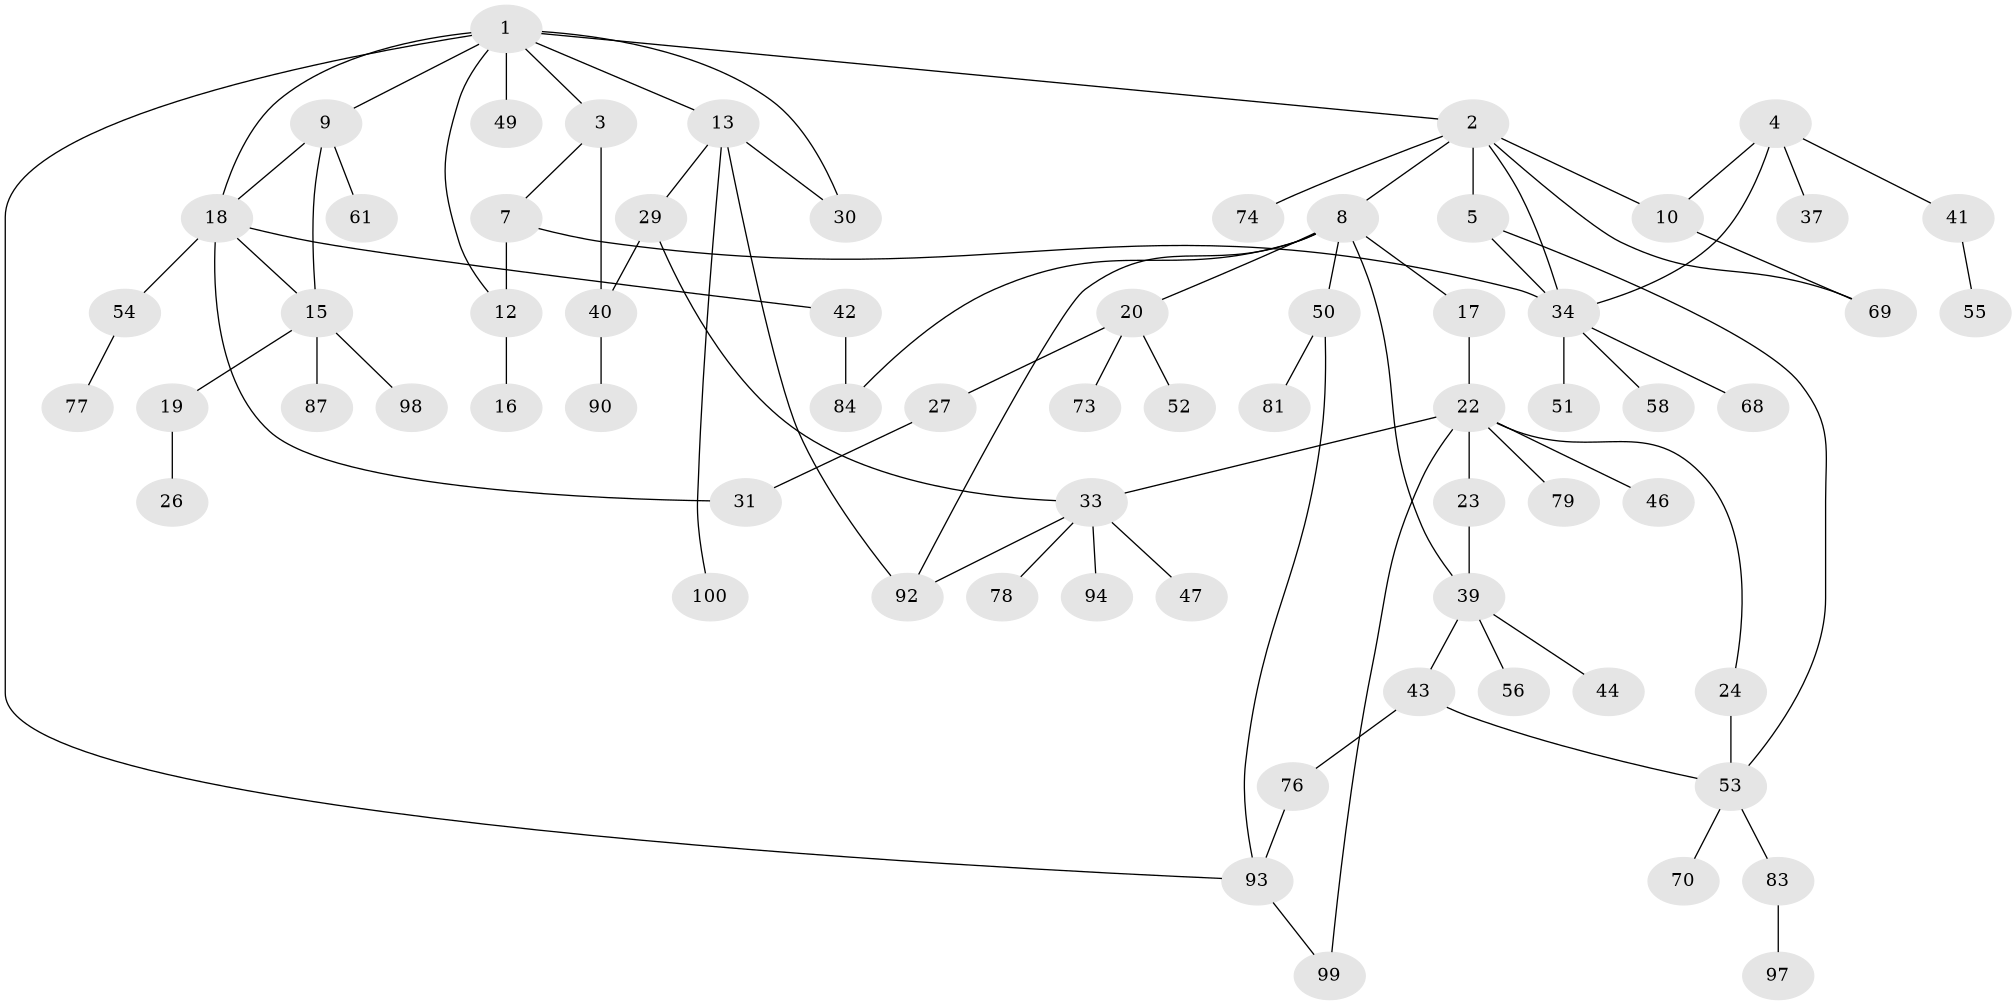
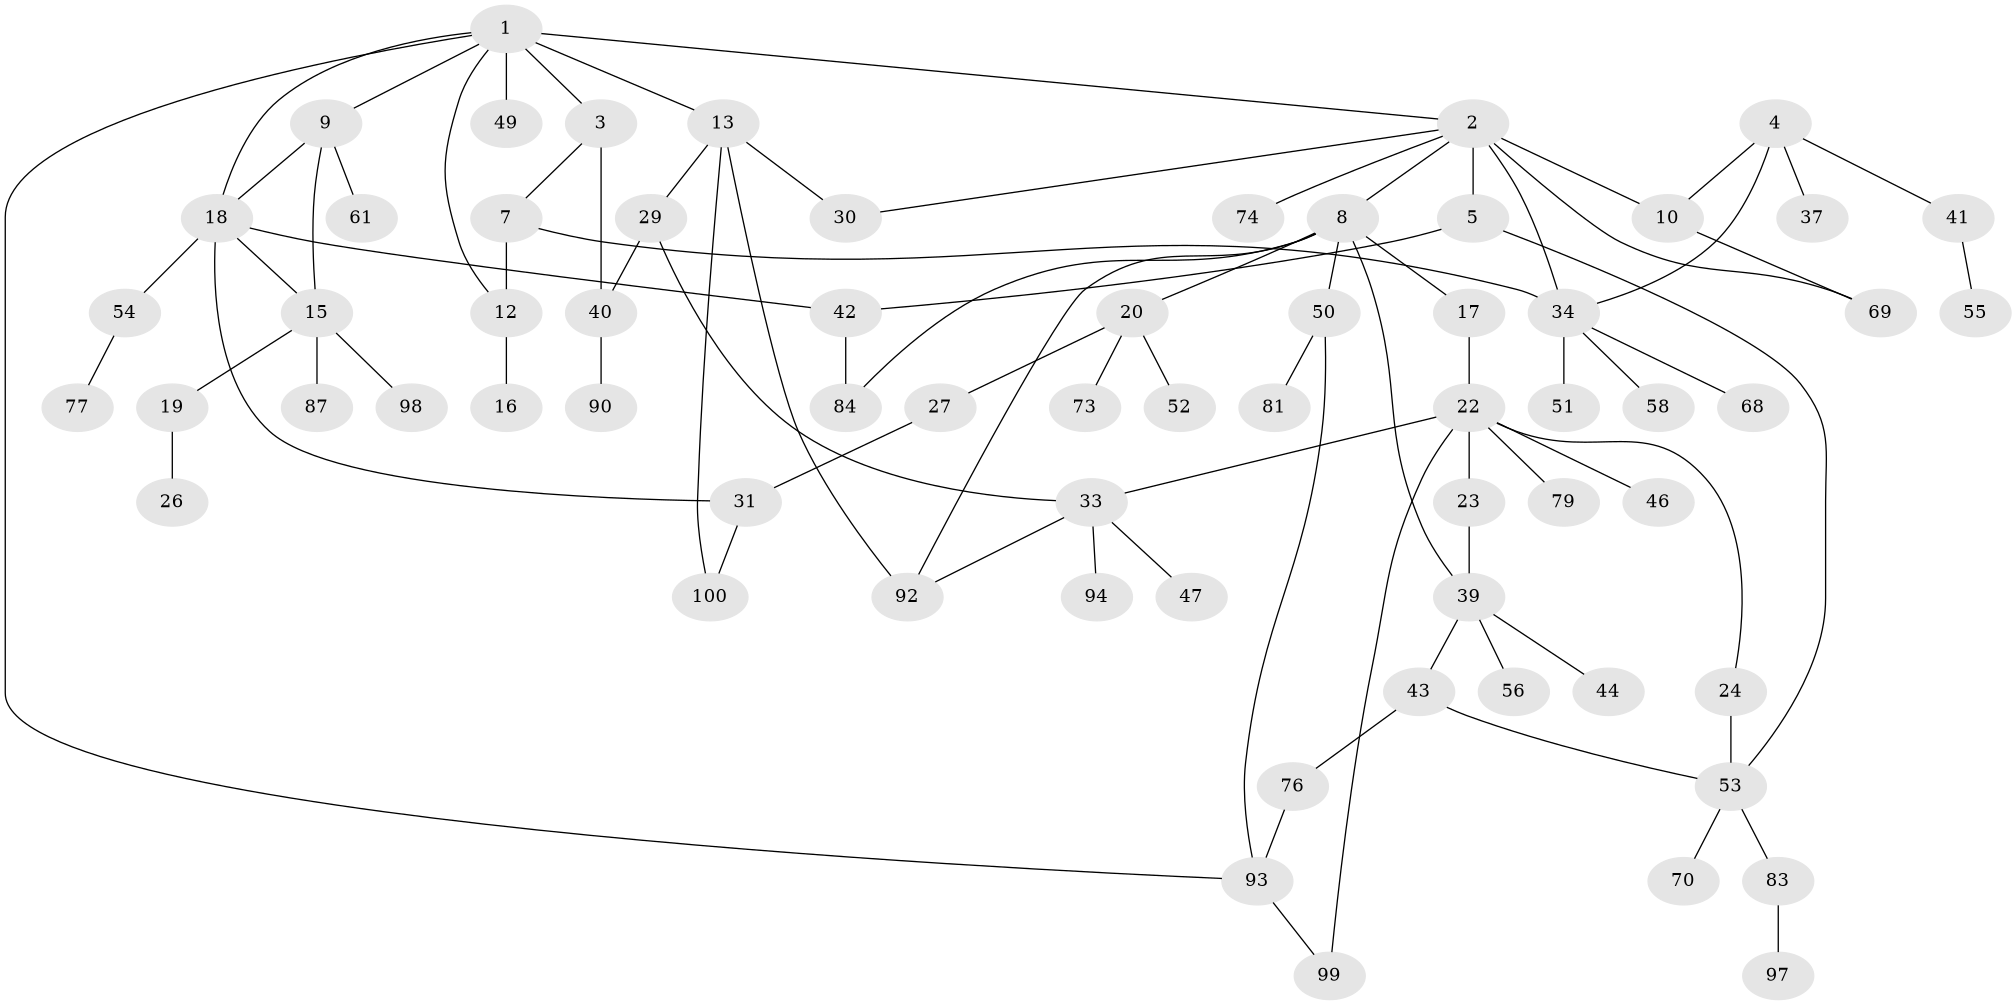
(716, 70) -> (1159, 171)
(1518, 266) -> (1163, 279)
none -> (728, 550)
(1002, 597) -> none
